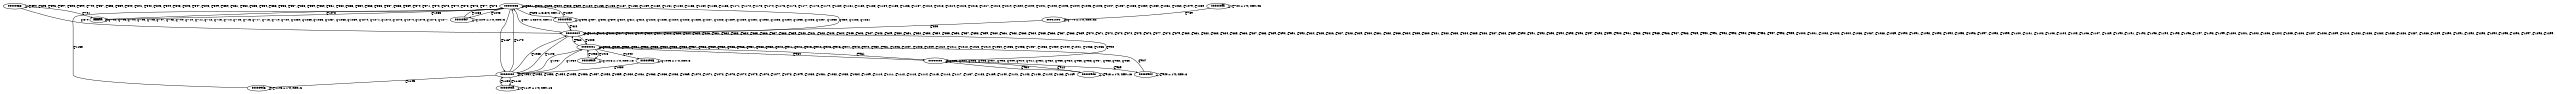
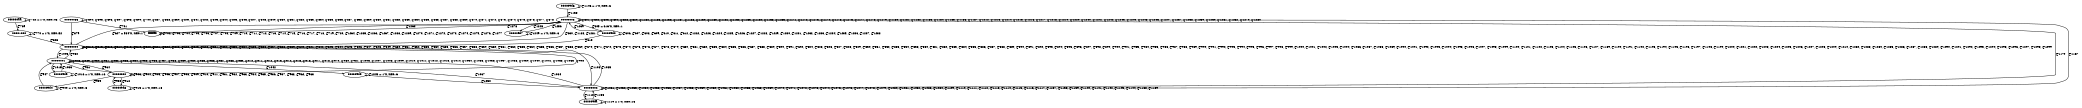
(384, 81) -> none
